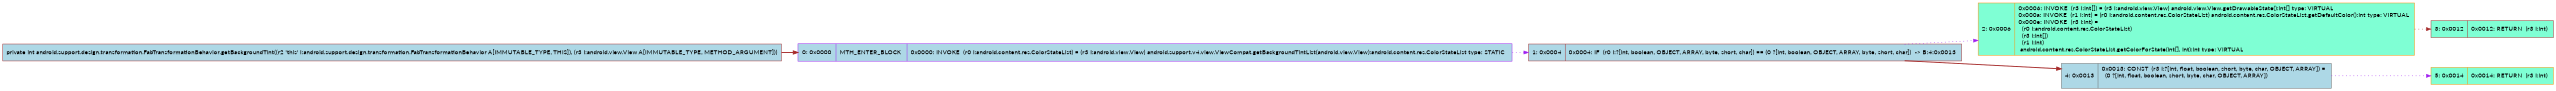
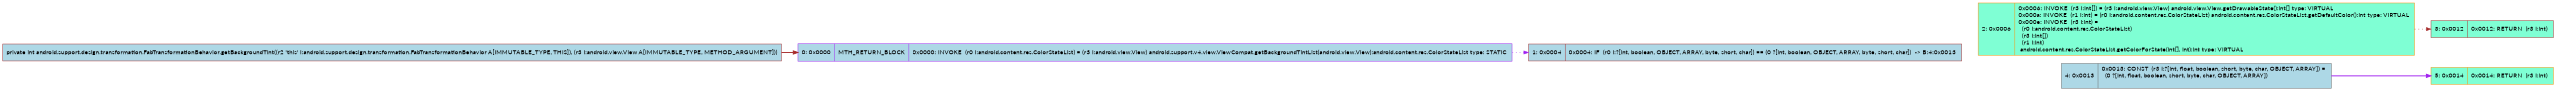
(1939, 42) -> none
(871, 52) -> (872, 52)
(1981, 65) -> none
(2379, 76) -> (2379, 76)
